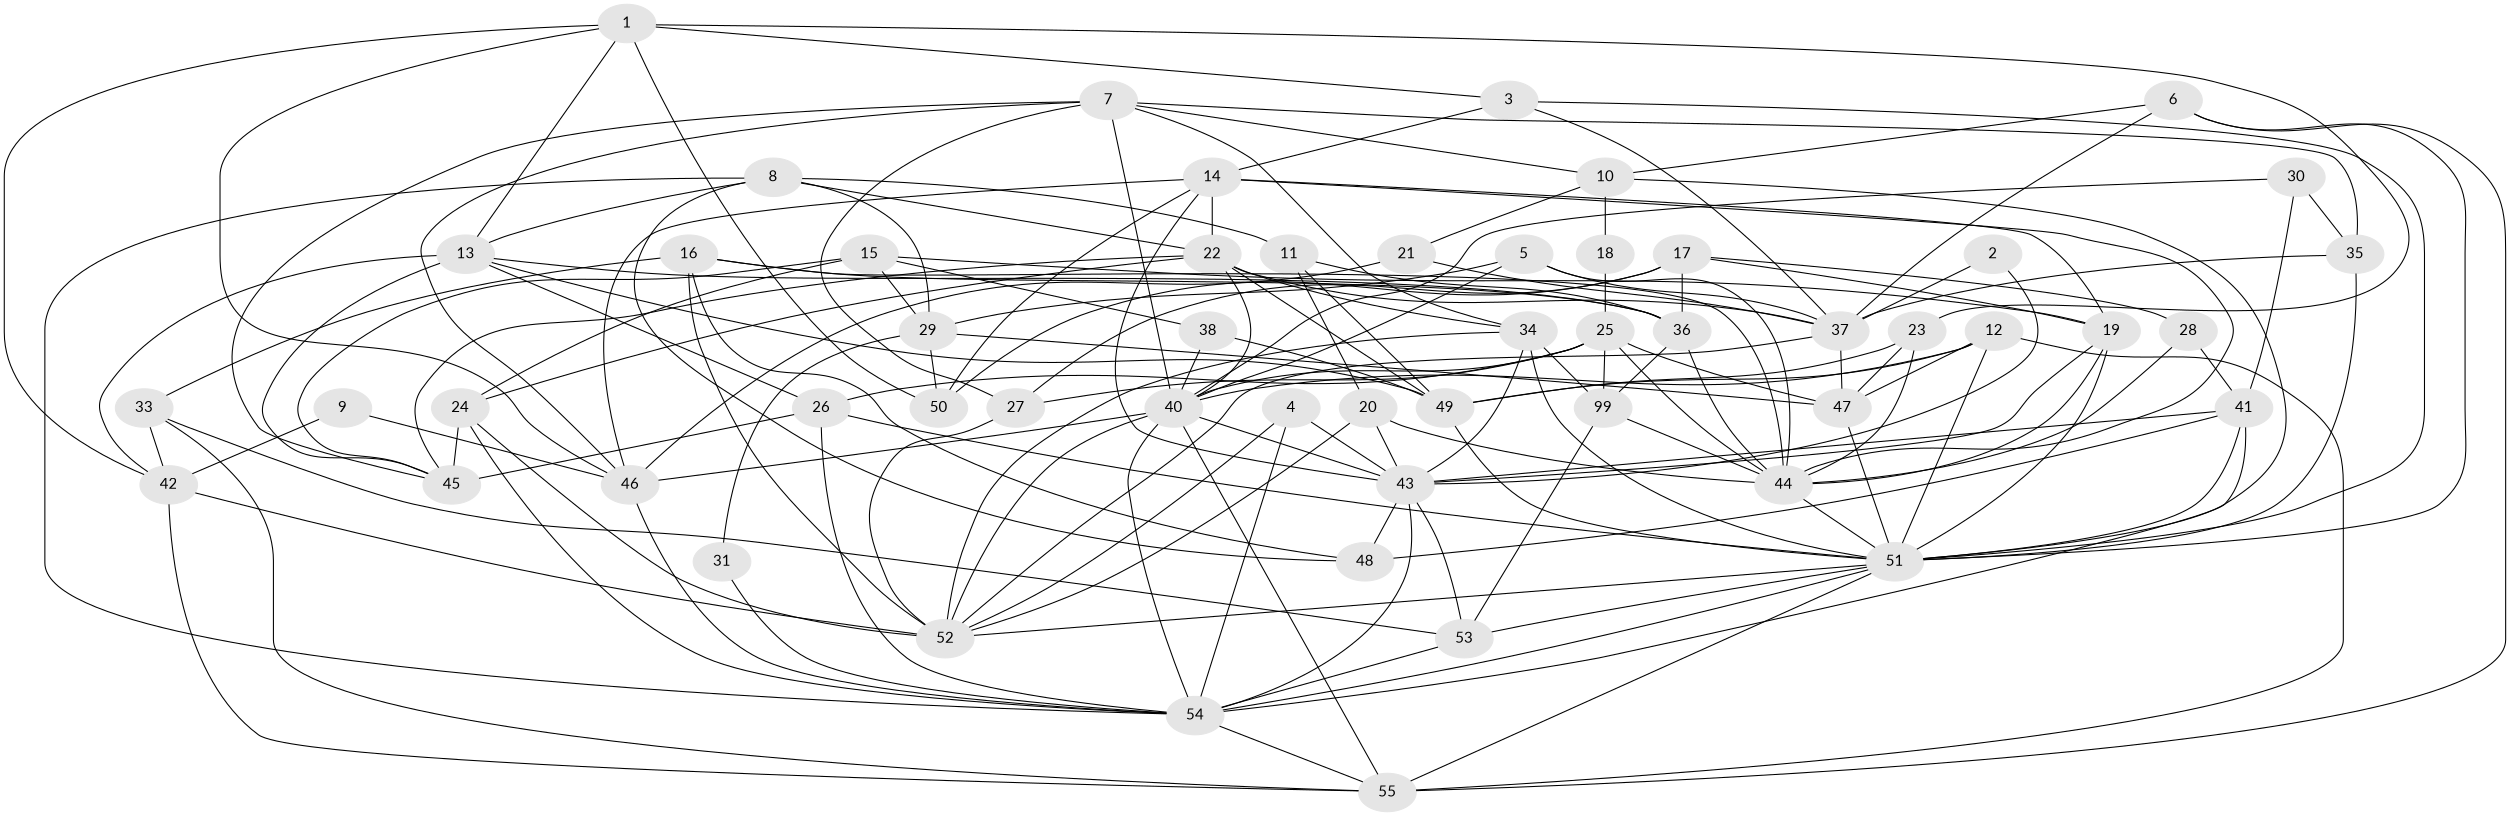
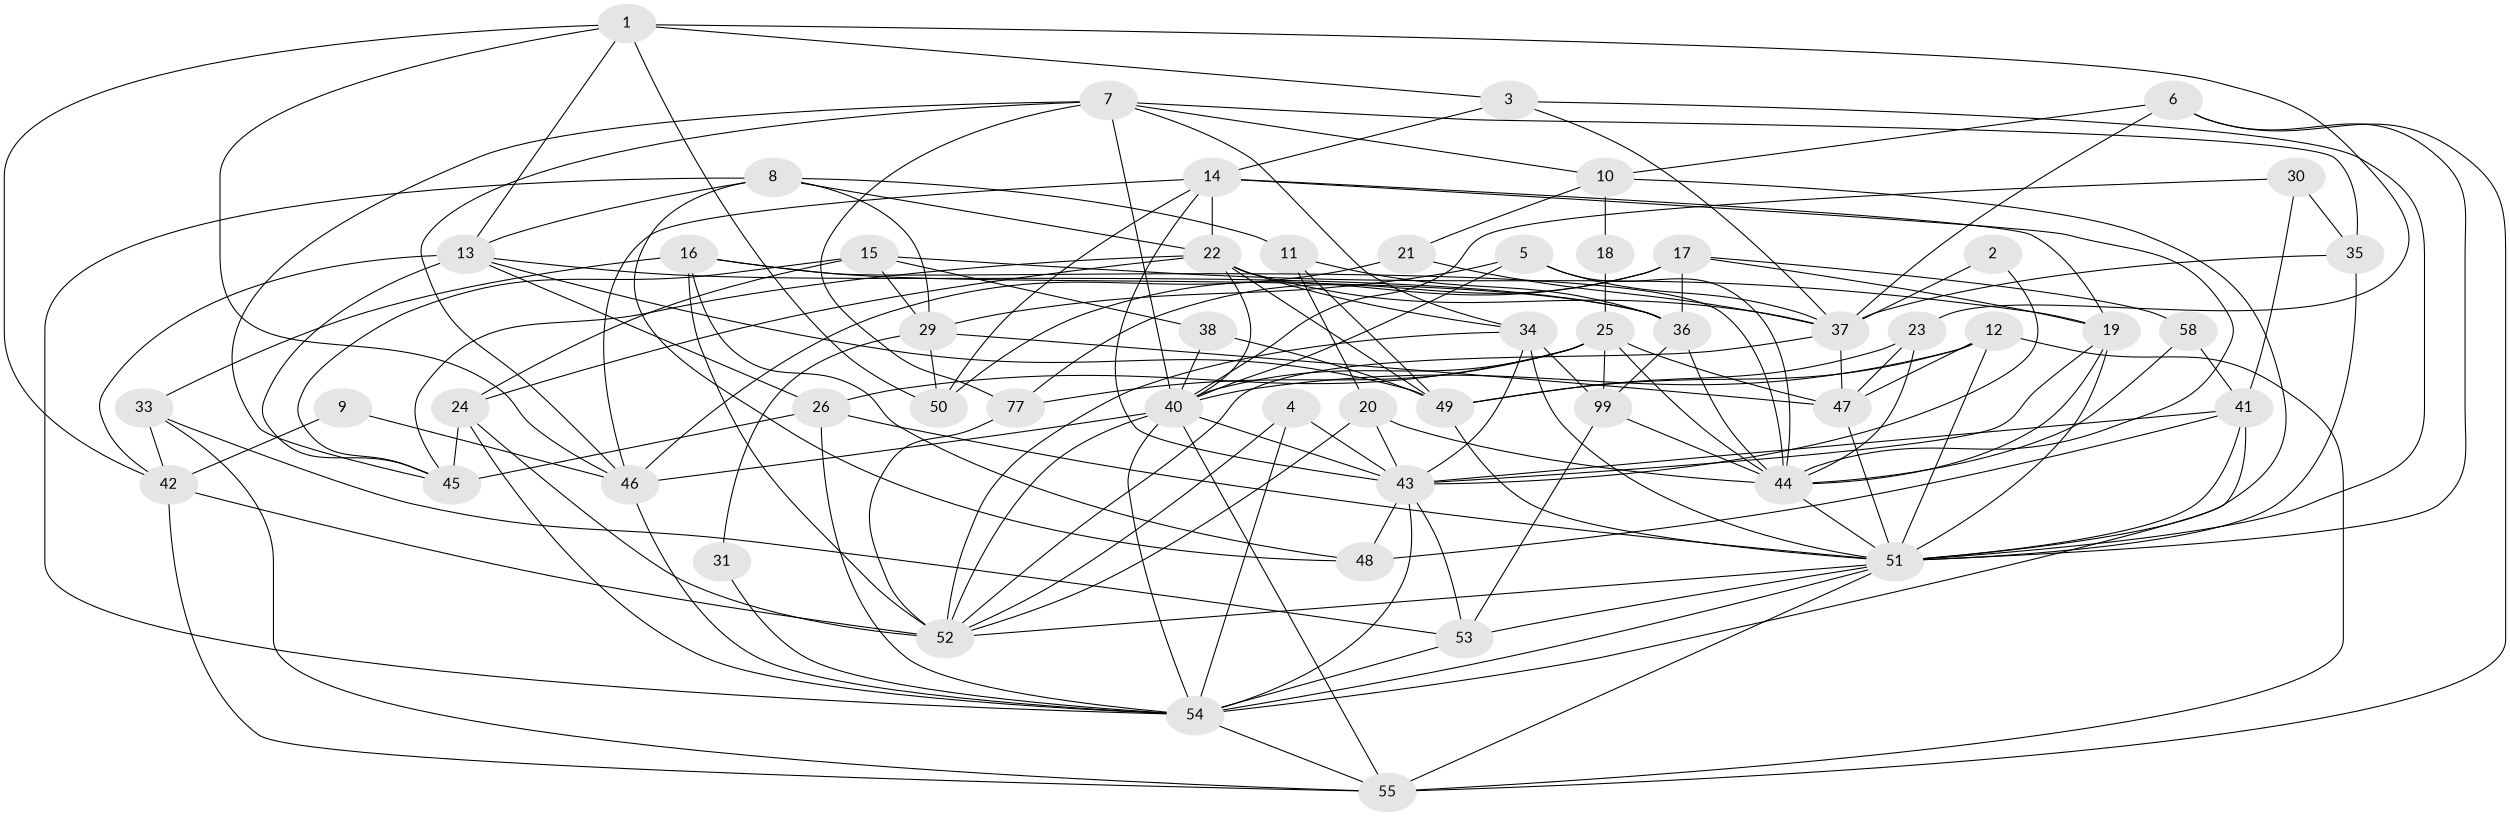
(2188, 331) -> (2188, 331)
(1016, 408) -> (1016, 408)
